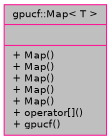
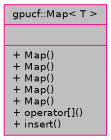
(37, 124) -> (37, 124)
